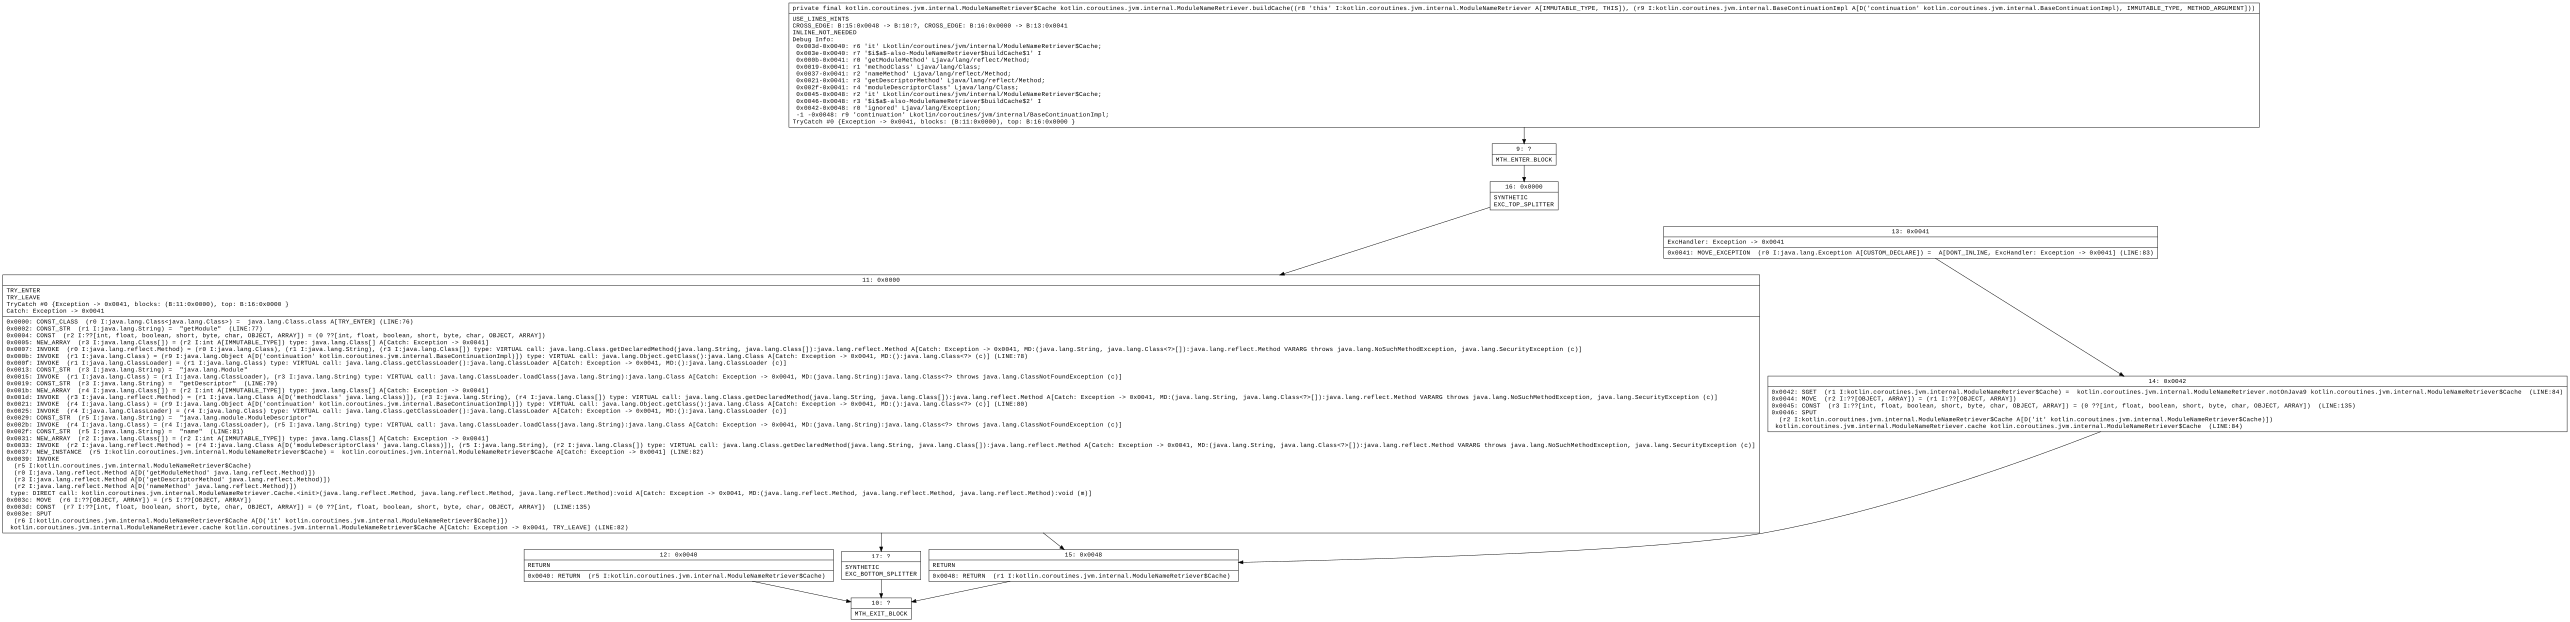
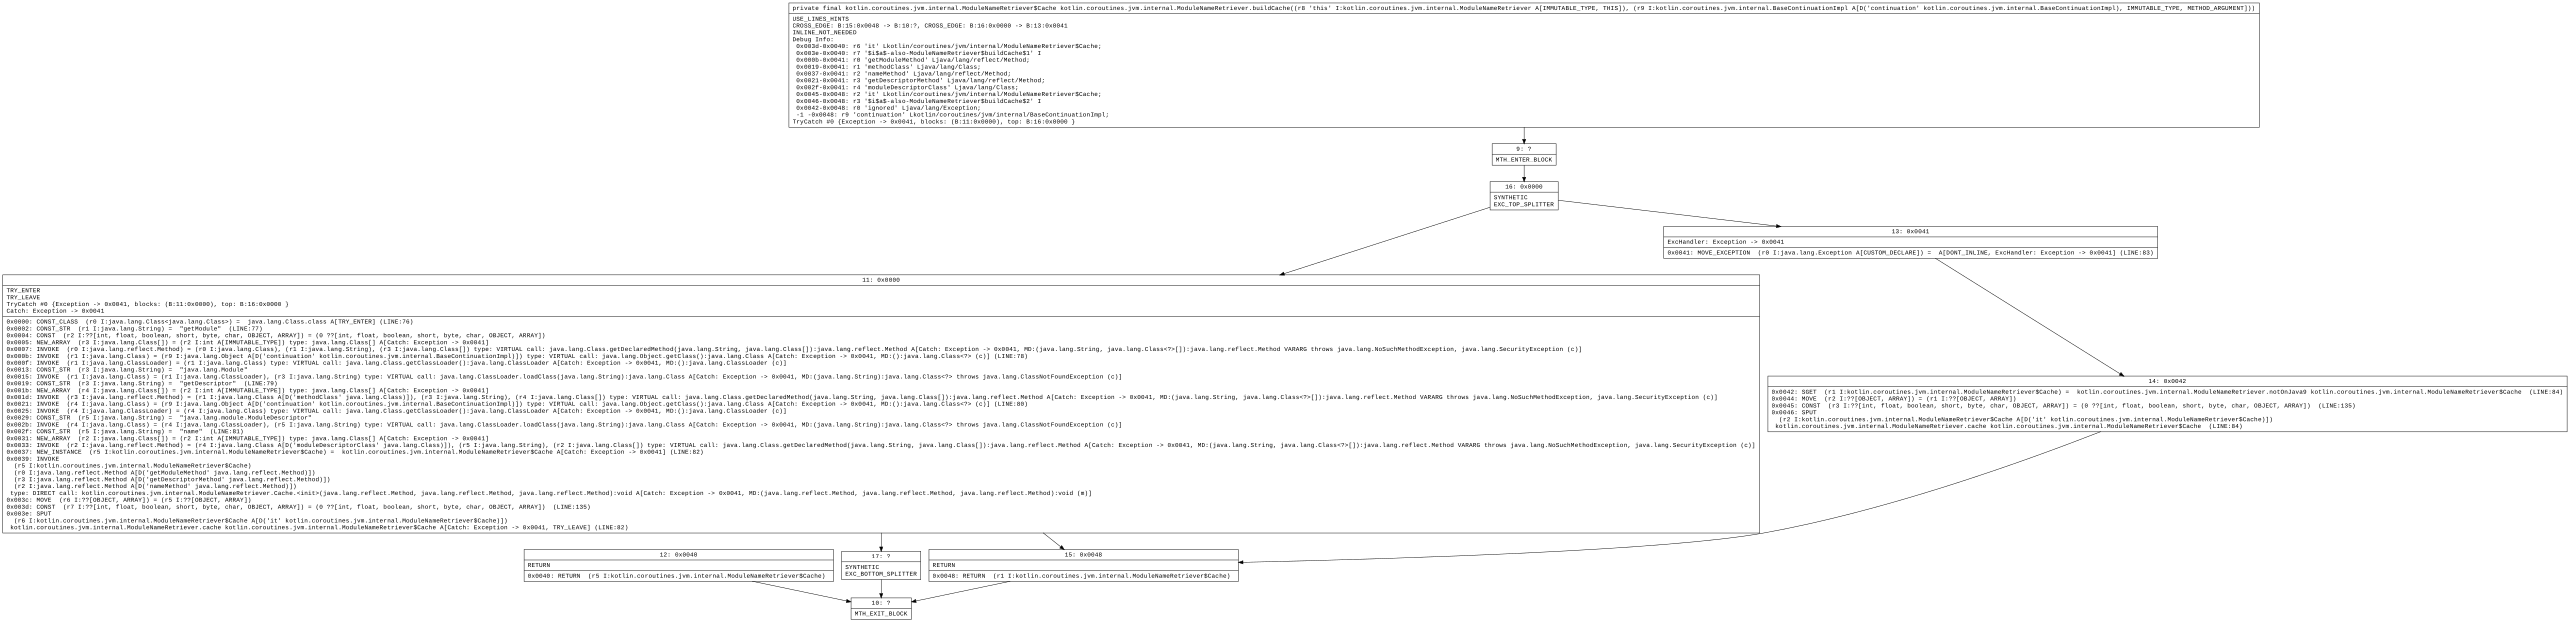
none -> (1667, 213)
